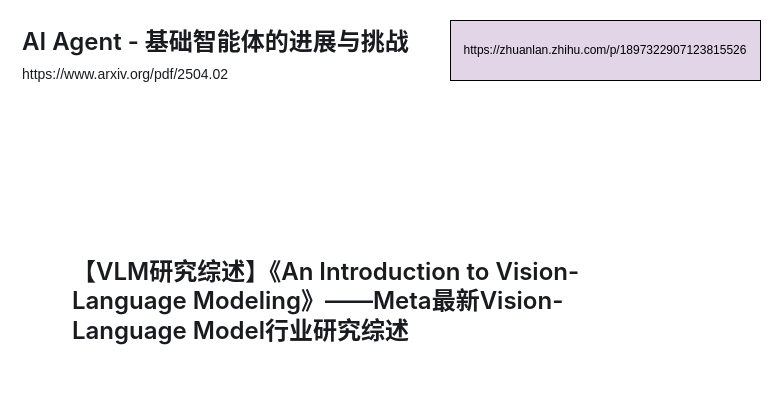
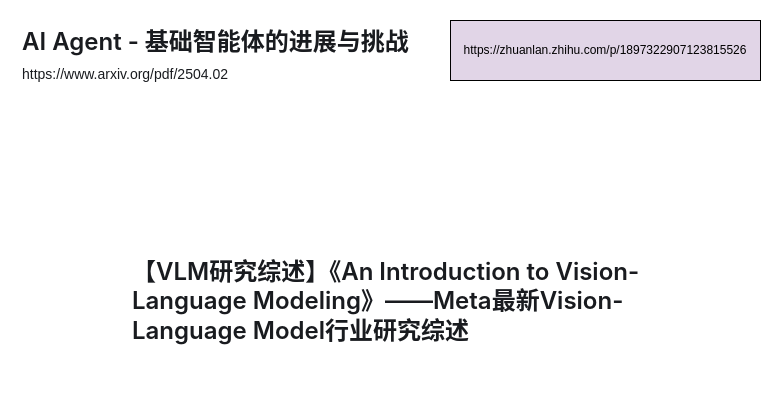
(351, 316) -> (411, 316)
